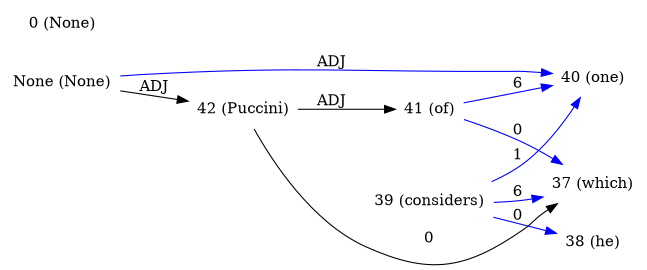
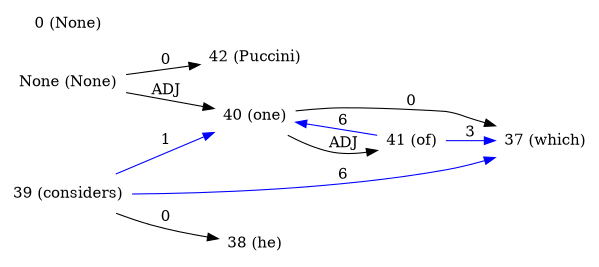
(331, 70) -> (165, 100)
(154, 87) -> (166, 60)
(341, 109) -> (326, 151)
(518, 130) -> (471, 133)
(519, 224) -> (161, 228)
(382, 253) -> (391, 109)
